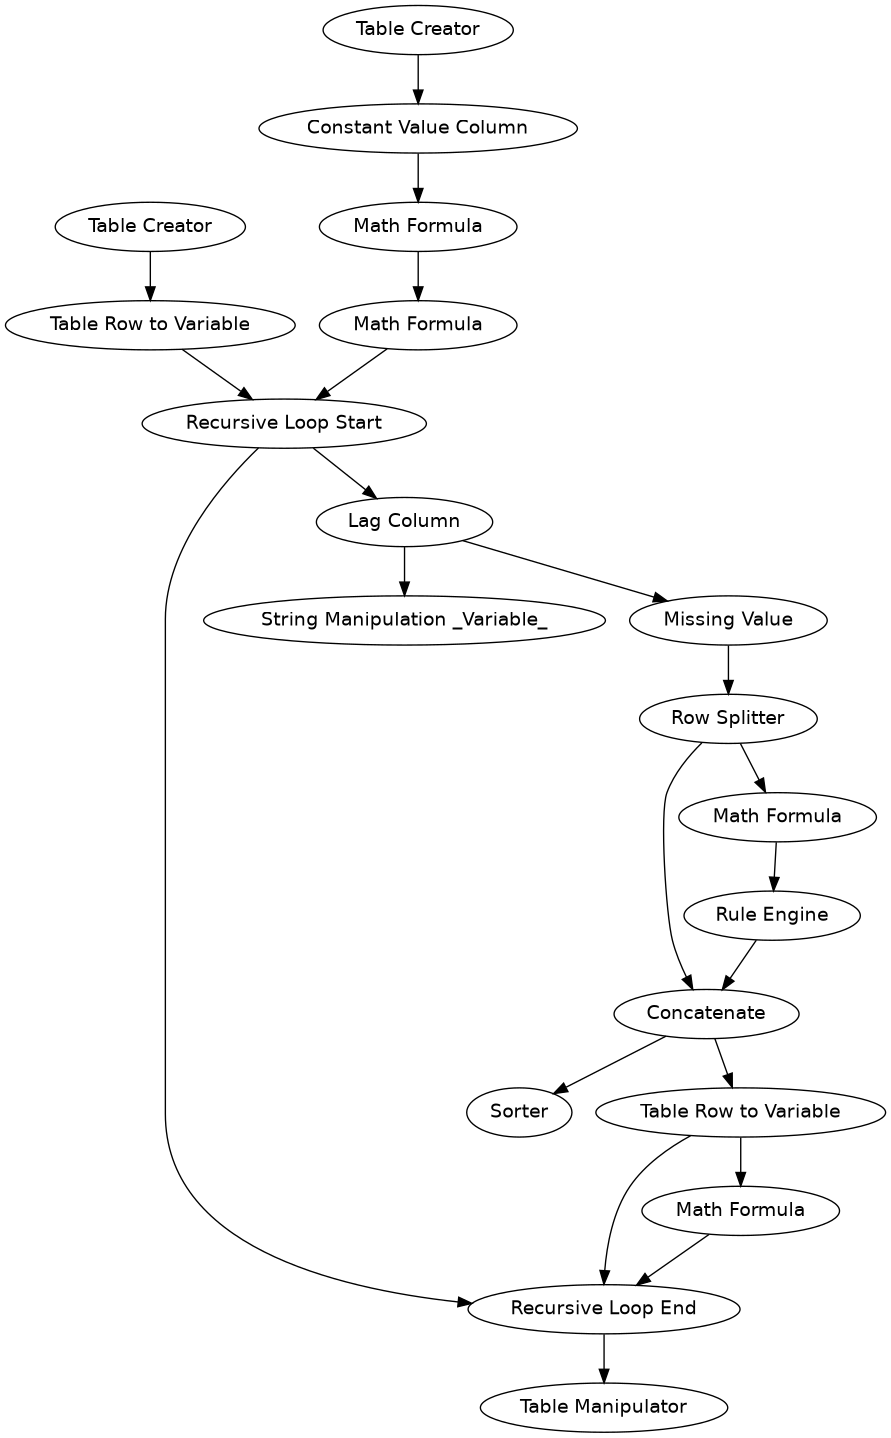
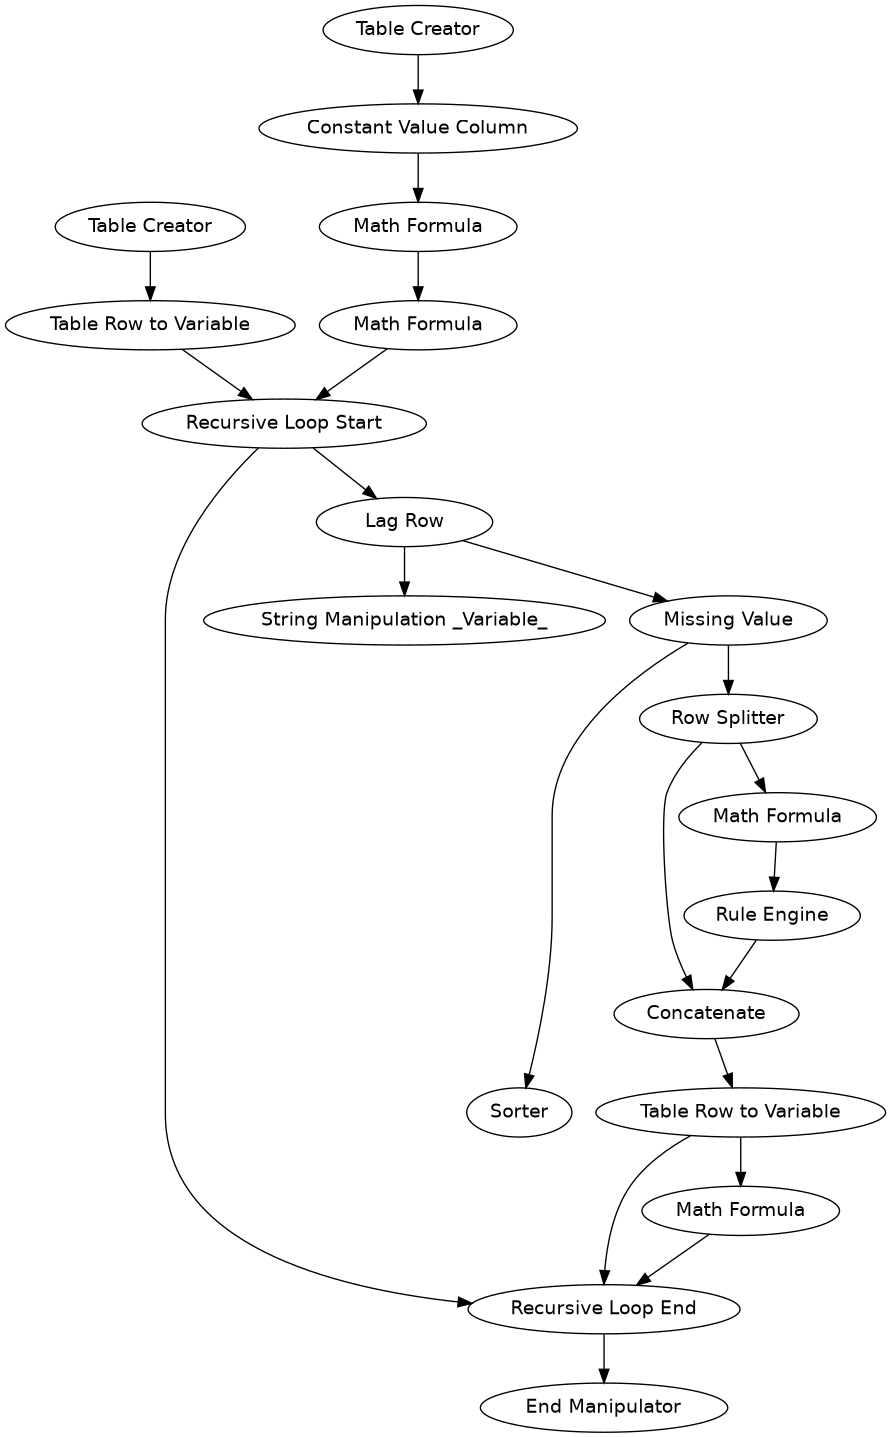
(405, 522) -> (405, 522)
(616, 1062) -> (552, 832)
(604, 1408) -> (604, 1408)
